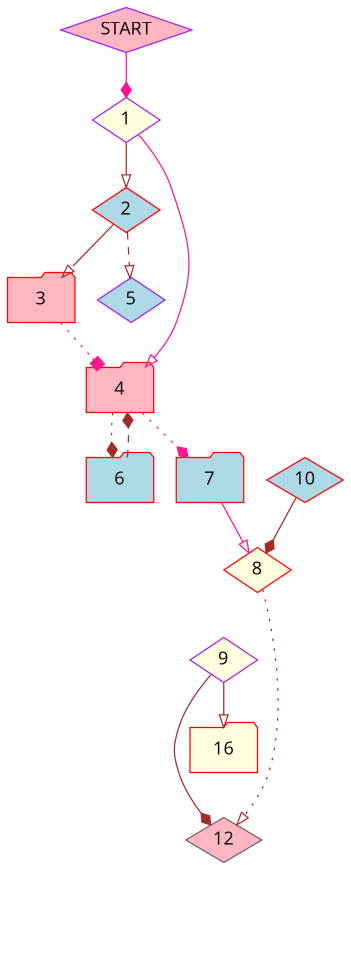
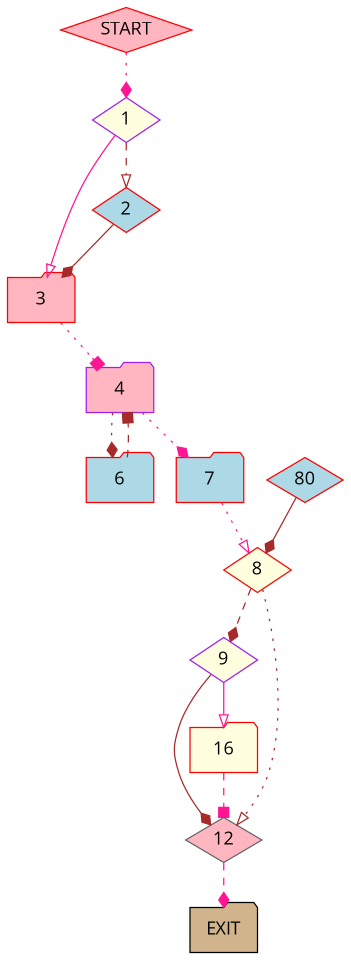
(126, 30) -> (126, 30)
(126, 68) -> (126, 68)
(126, 159) -> (126, 159)
(187, 244) -> (77, 197)
(93, 245) -> (93, 245)
(131, 300) -> none
(120, 390) -> (120, 390)
(128, 441) -> (128, 441)
(305, 480) -> (305, 480)
(232, 522) -> (232, 522)
none -> (243, 608)
(224, 699) -> (224, 699)
none -> (224, 789)
none -> (224, 930)
